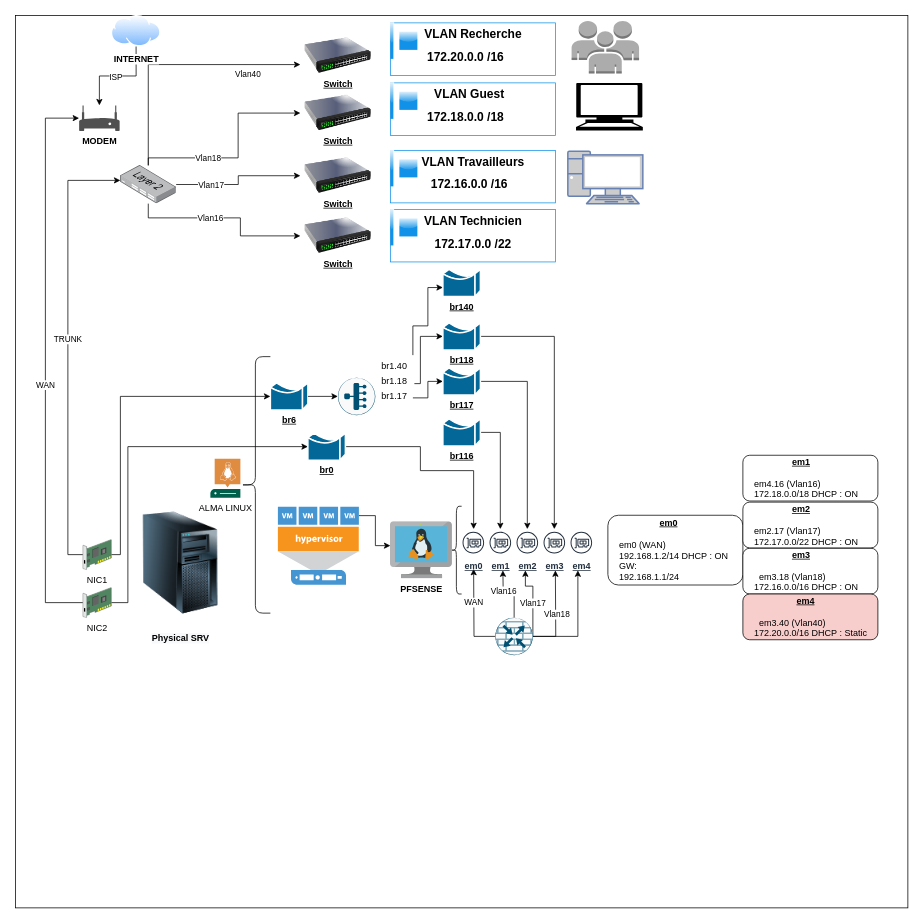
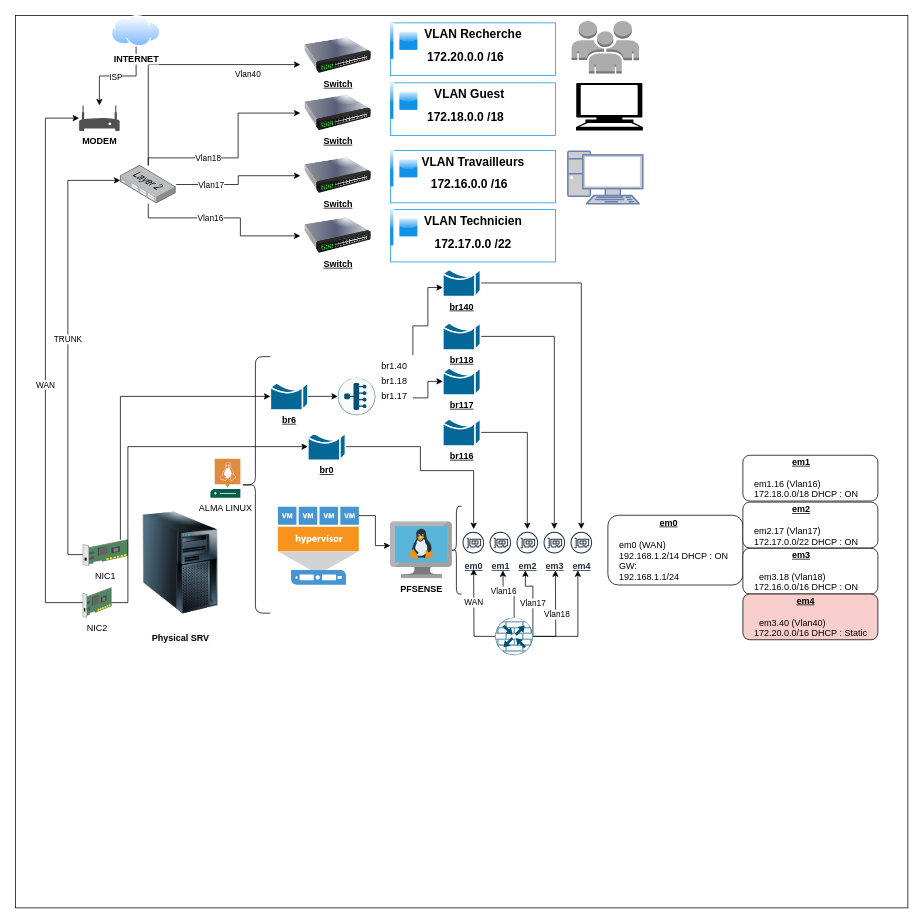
(420, 354) -> none
(527, 382) -> none
none -> (581, 402)
(500, 477) -> (511, 432)
(795, 478) -> (795, 478)
(97, 555) -> (105, 553)
